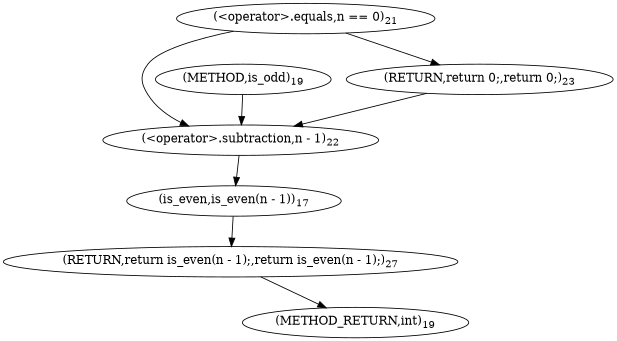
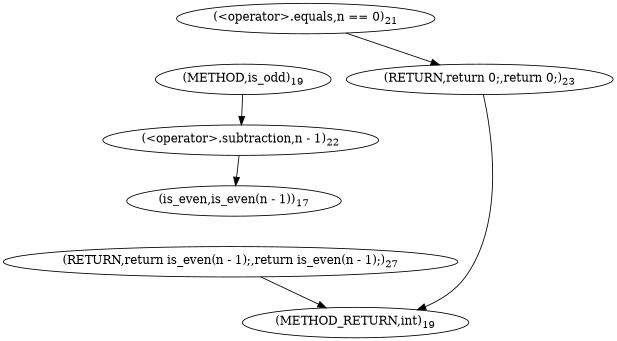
(154, 59) -> none
(364, 109) -> (489, 213)
(233, 227) -> none
